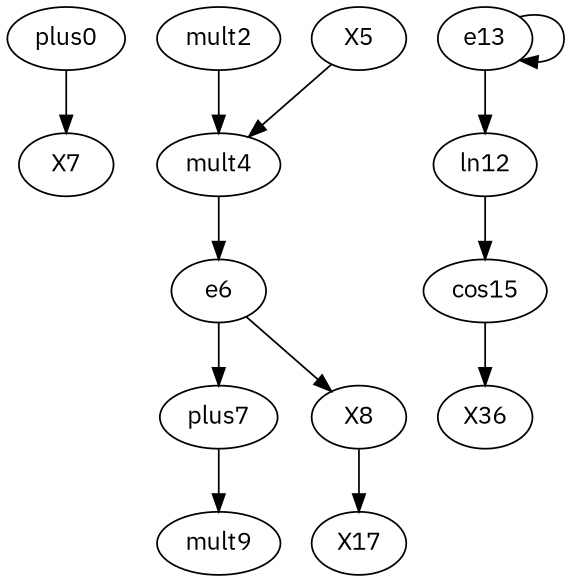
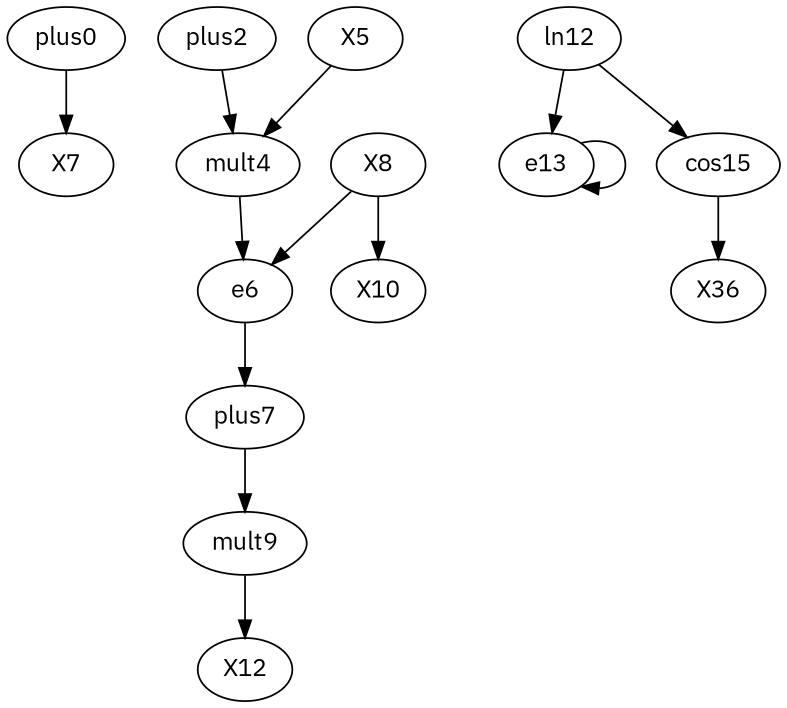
(219, 39) -> (217, 39)
(485, 93) -> (560, 93)
(282, 348) -> (318, 222)
(359, 543) -> (378, 291)
none -> (245, 670)
